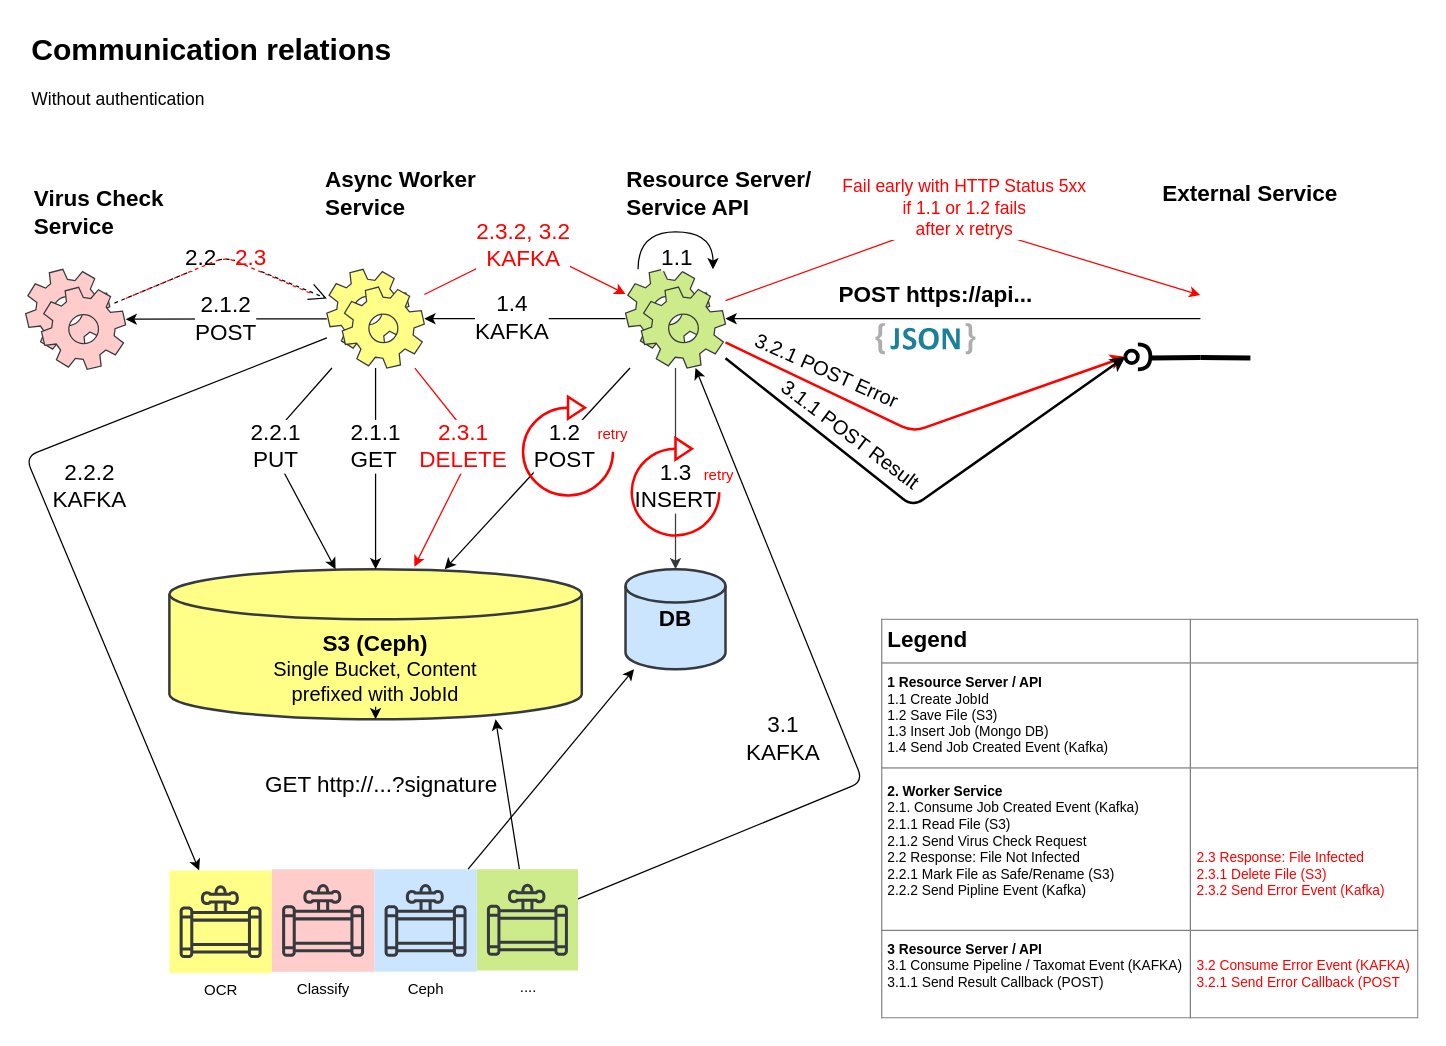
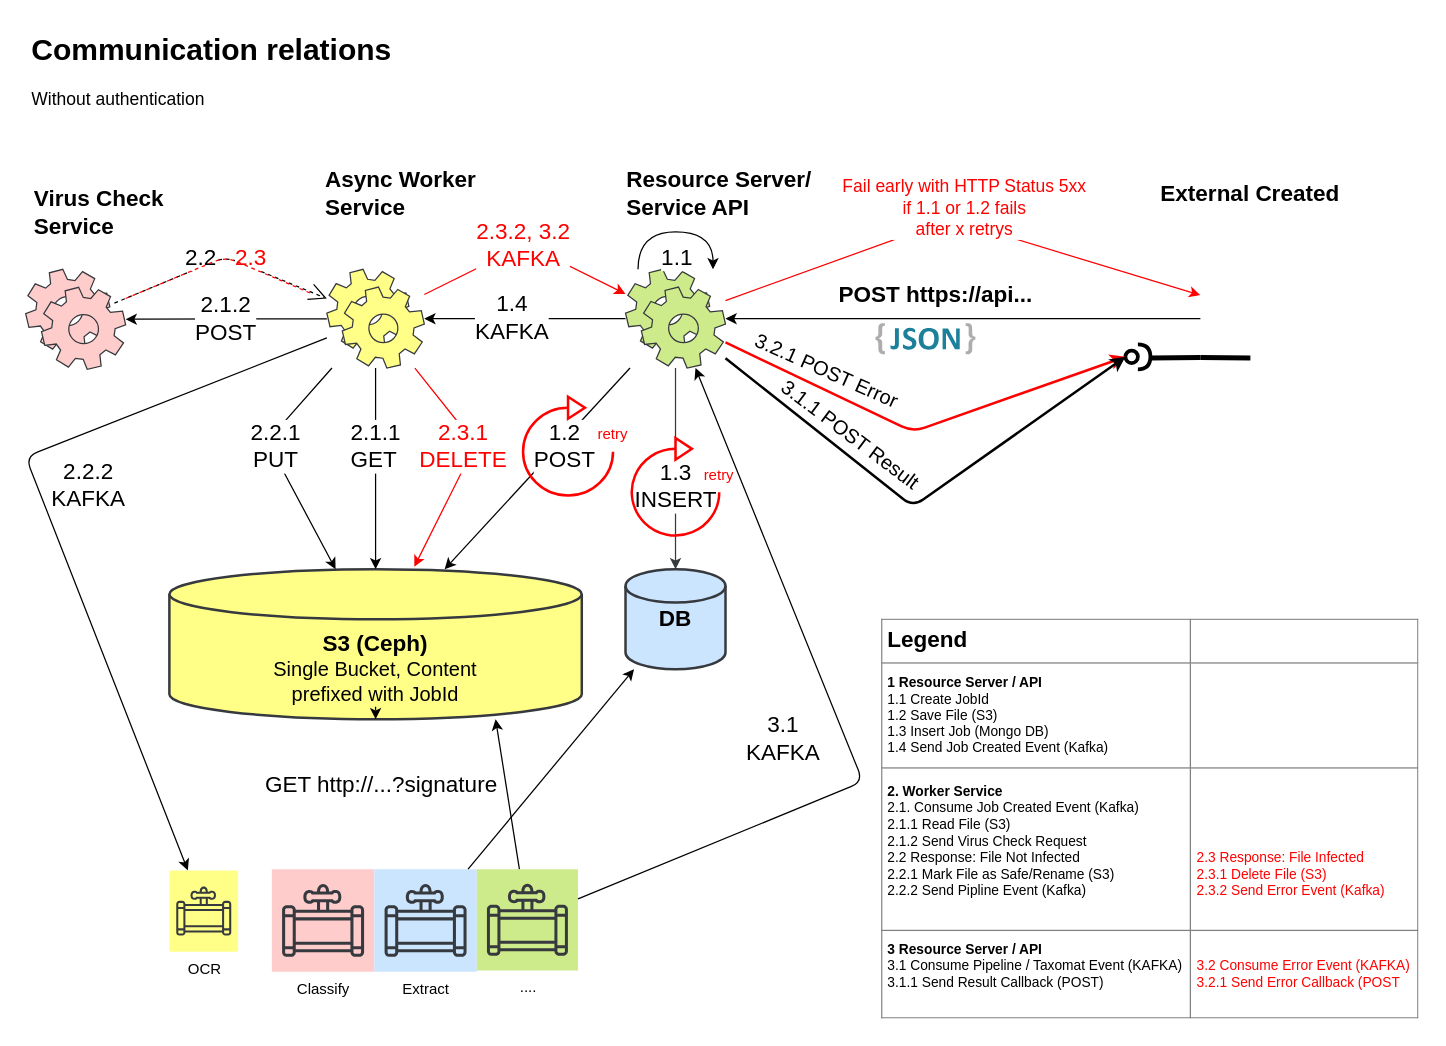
(1251, 194) -> (1251, 194)
(221, 922) -> (204, 911)
(426, 990) -> (426, 990)
